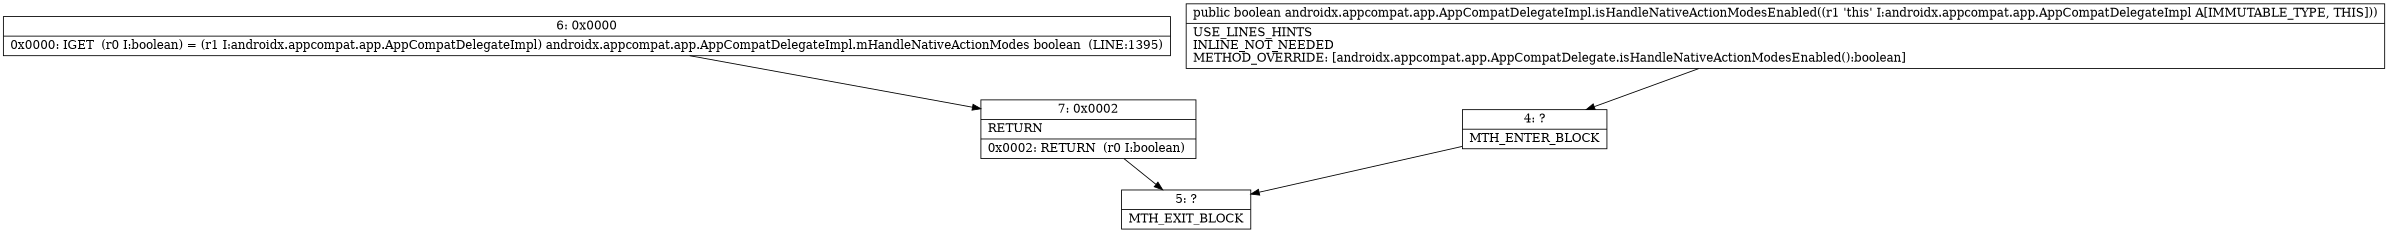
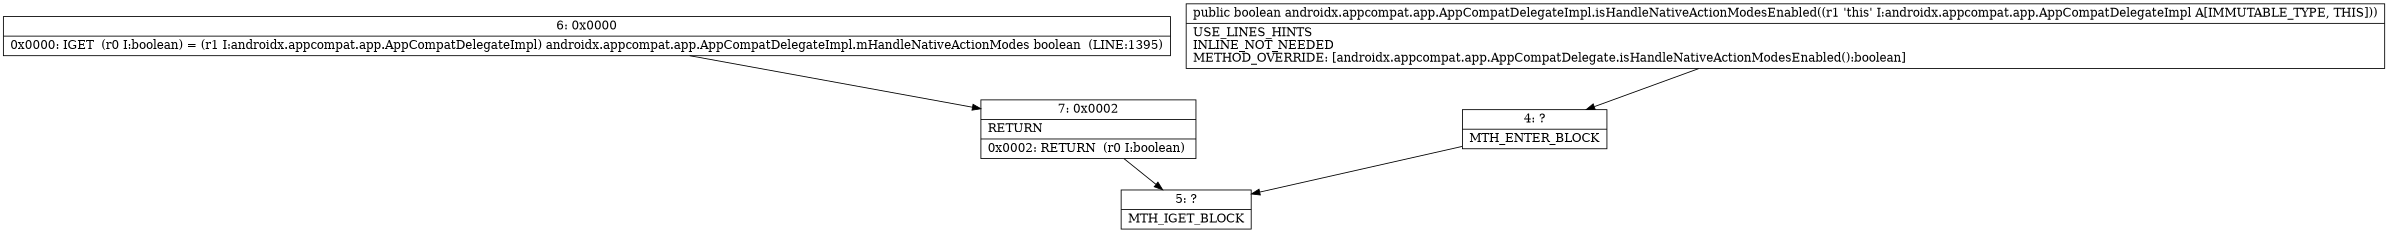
(1186, 219) -> (1186, 219)
